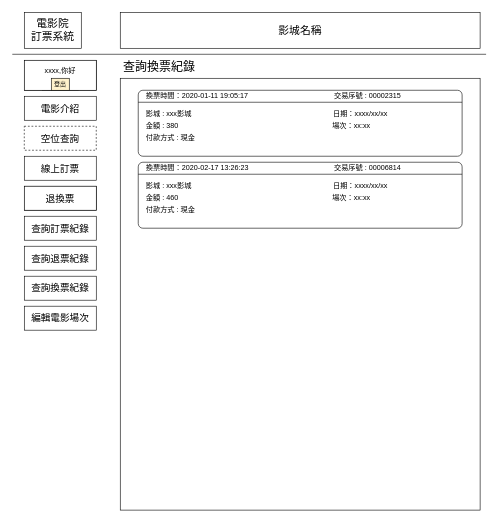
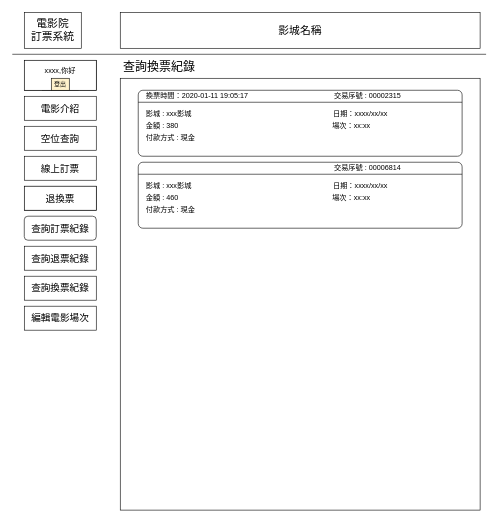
(60, 138) -> (60, 138)
(202, 168) -> none
(60, 228) -> (60, 228)
